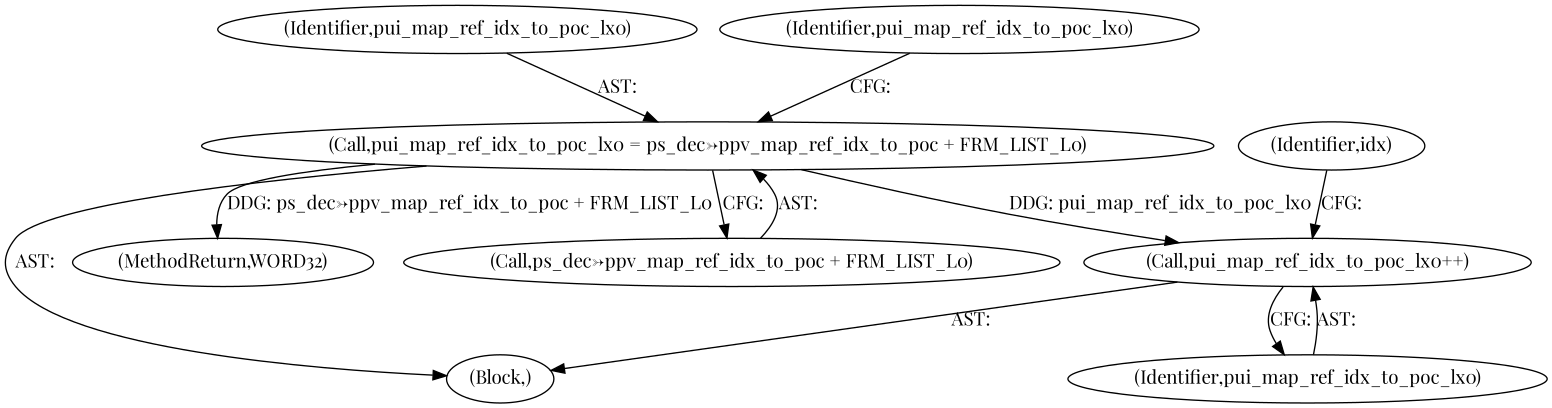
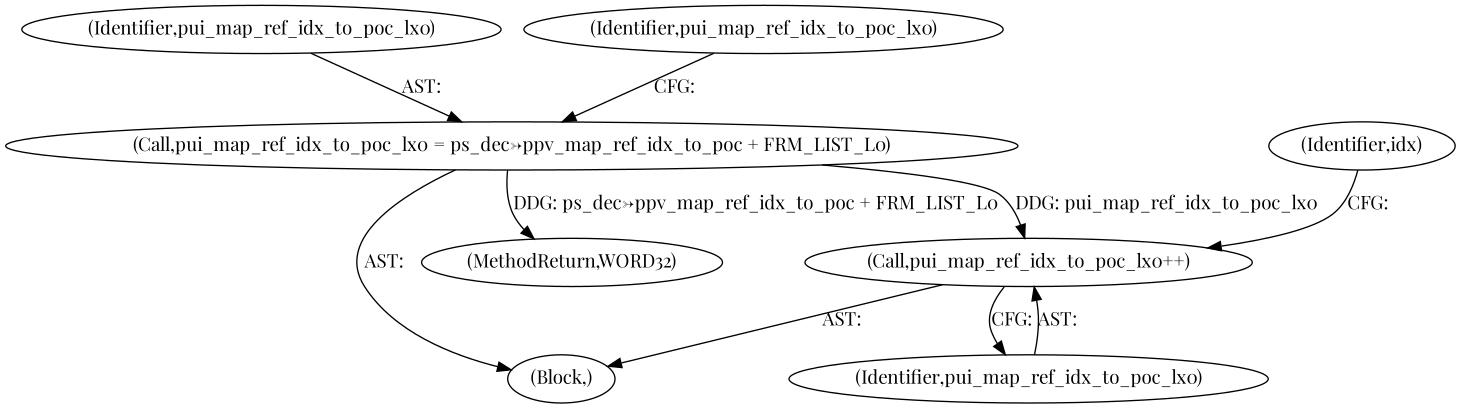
(732, 262) -> none
